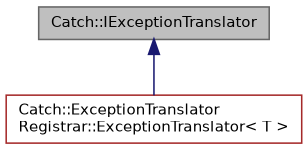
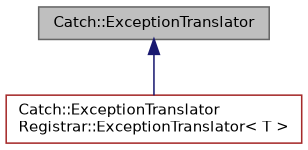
(154, 23) -> (154, 23)
